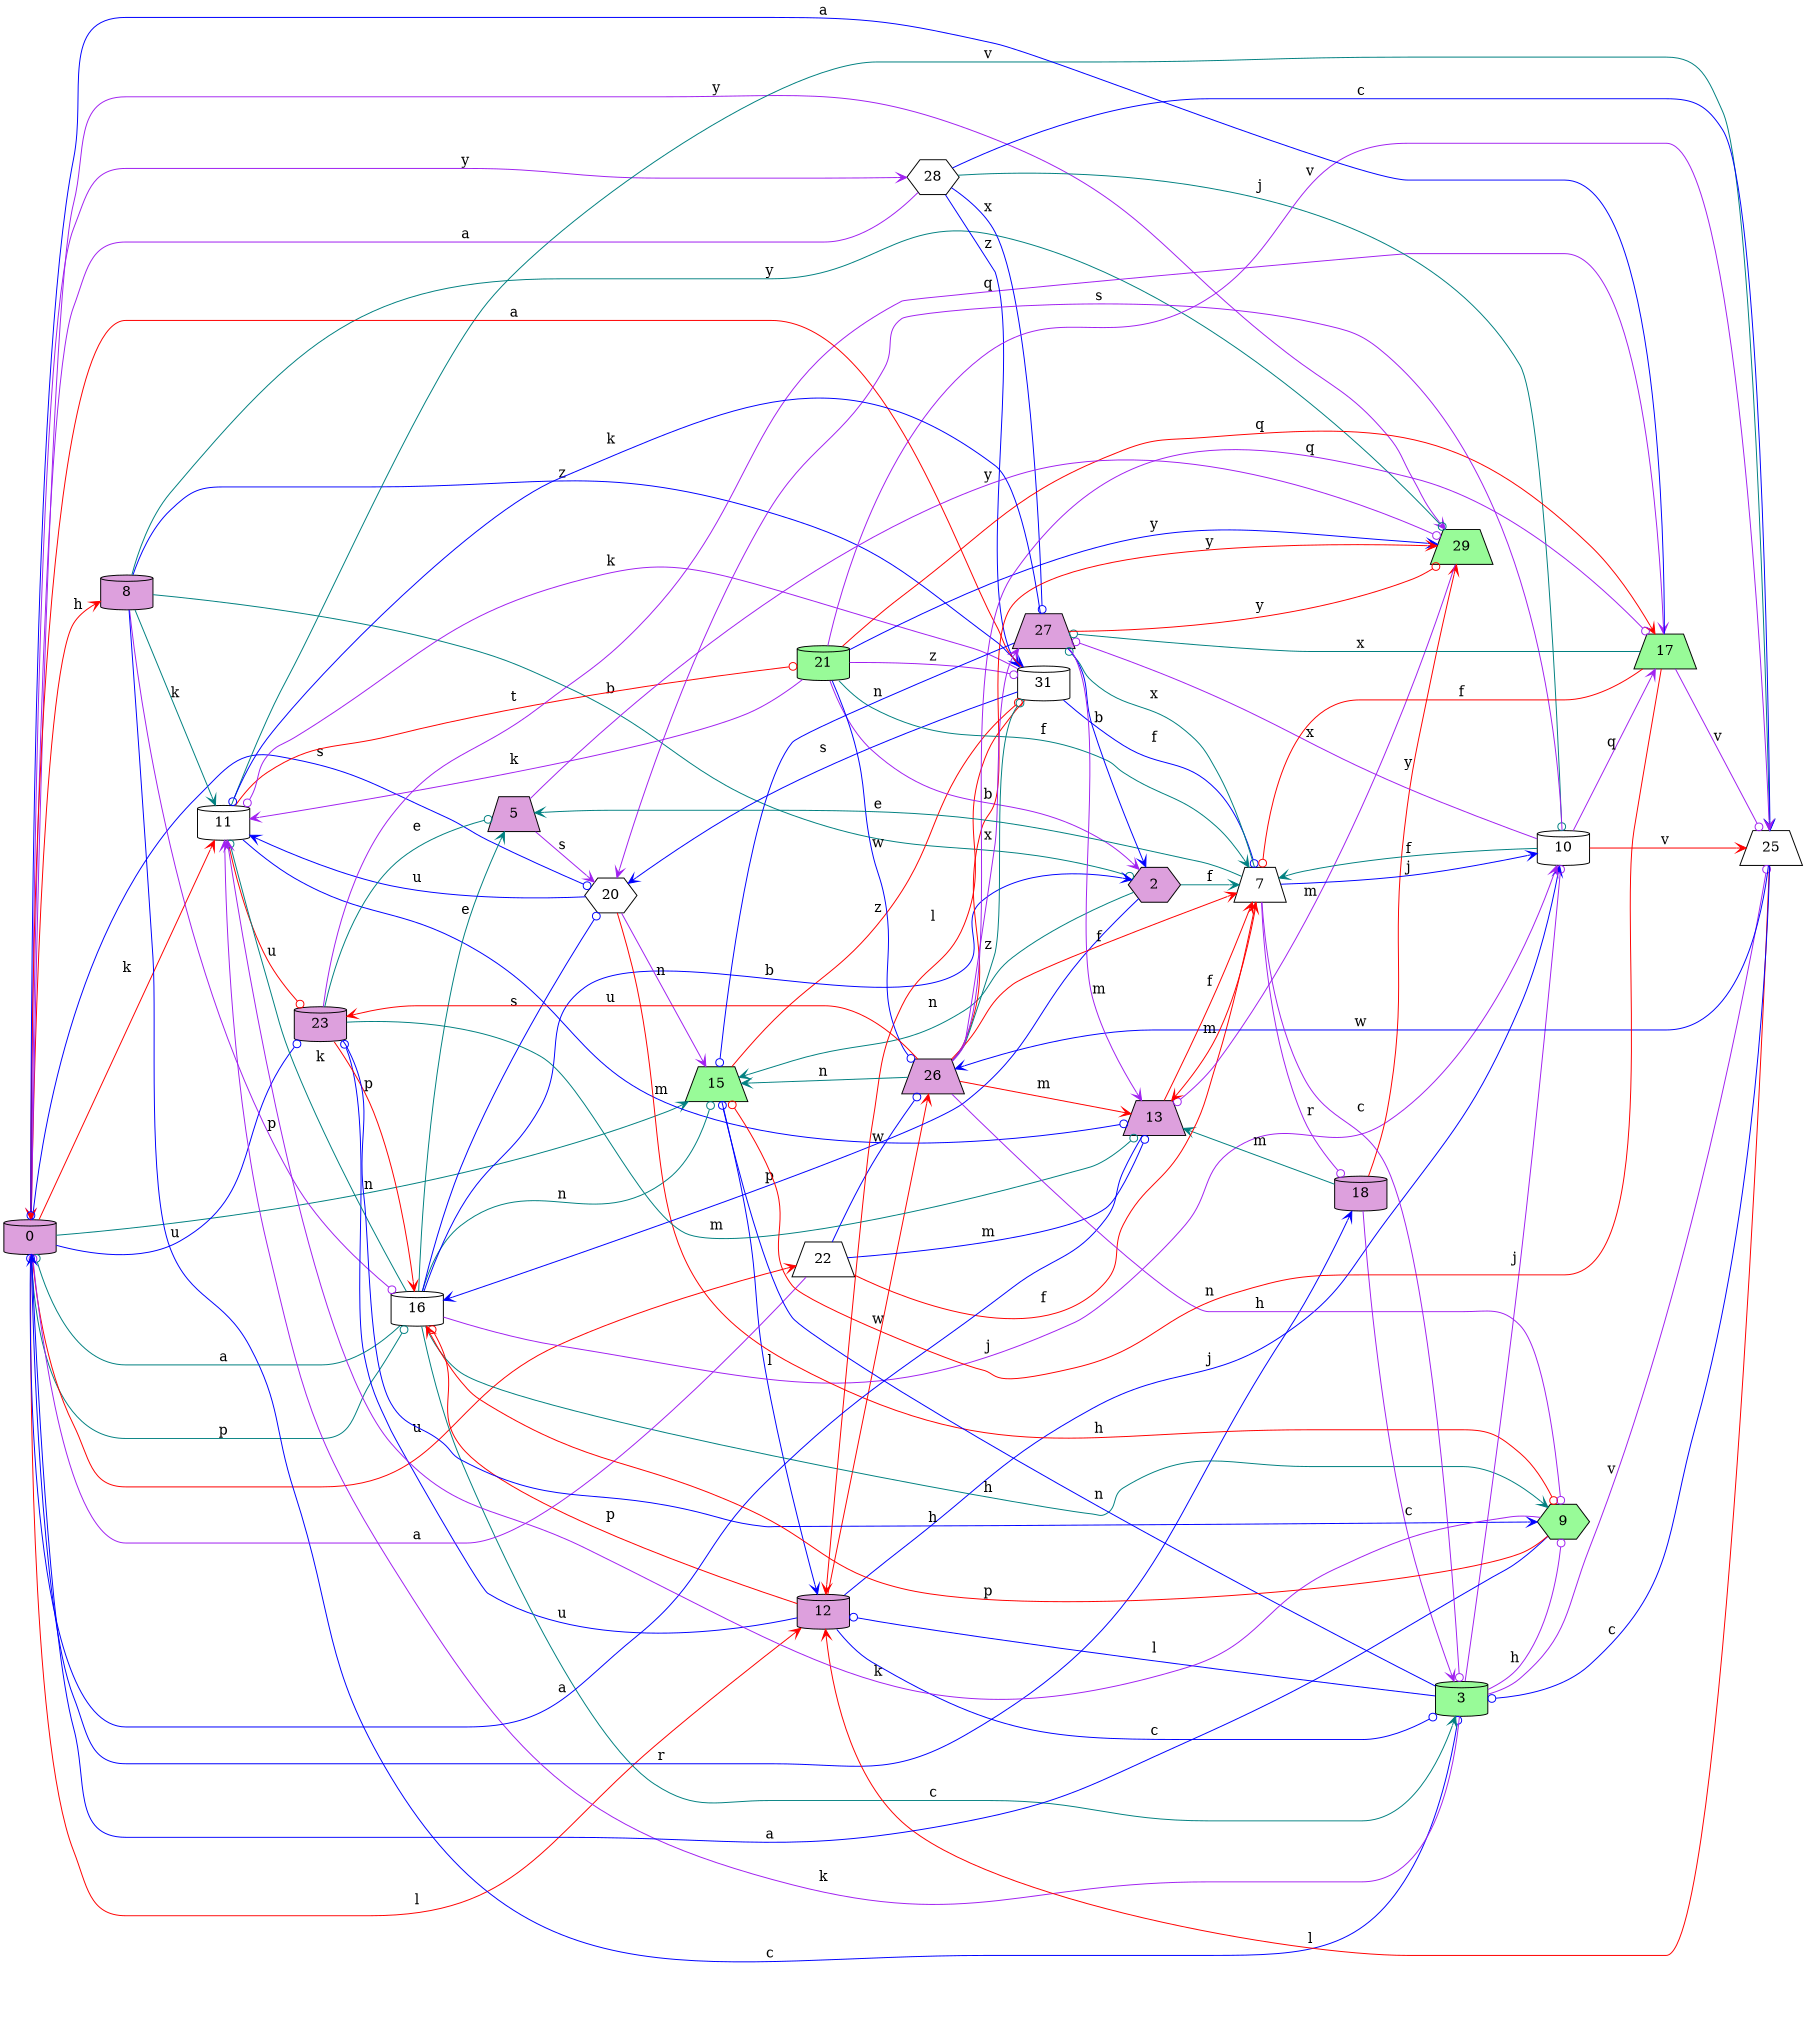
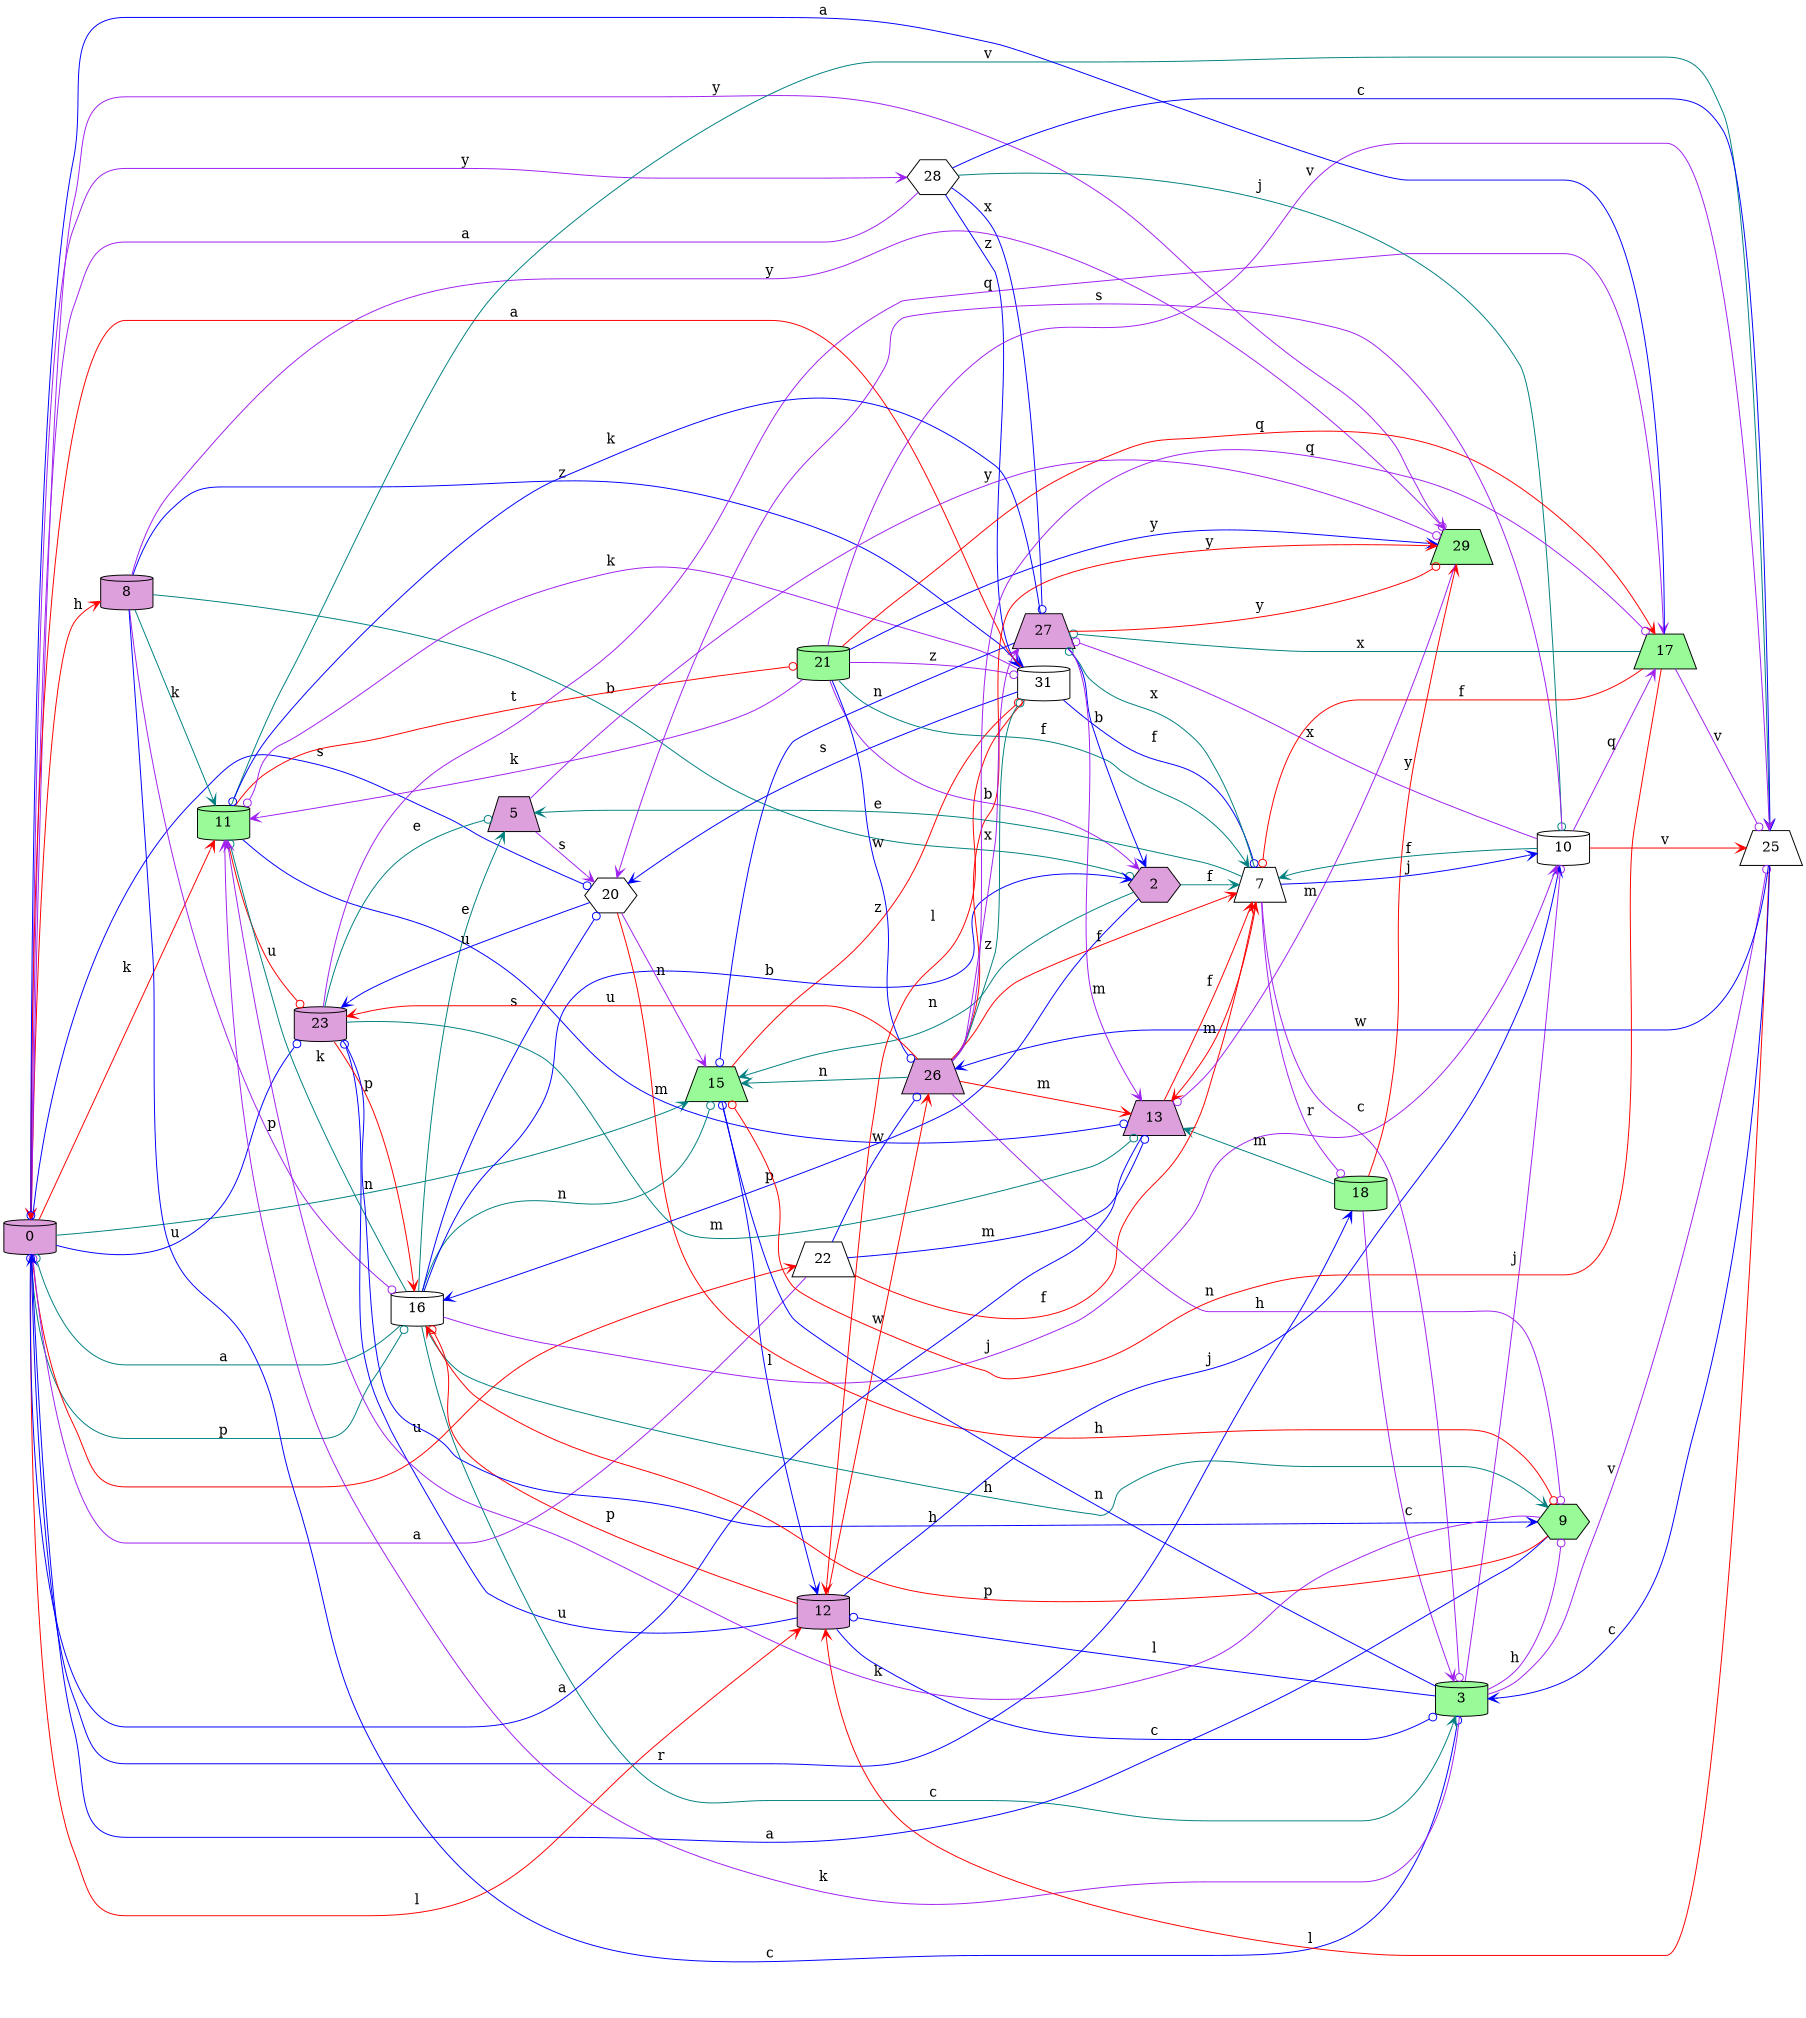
(771, 279) -> (771, 279)
(224, 823) -> (224, 823)
(418, 890) -> (480, 943)
(1361, 1194) -> (1361, 1194)
(1719, 1330) -> (1719, 1330)
